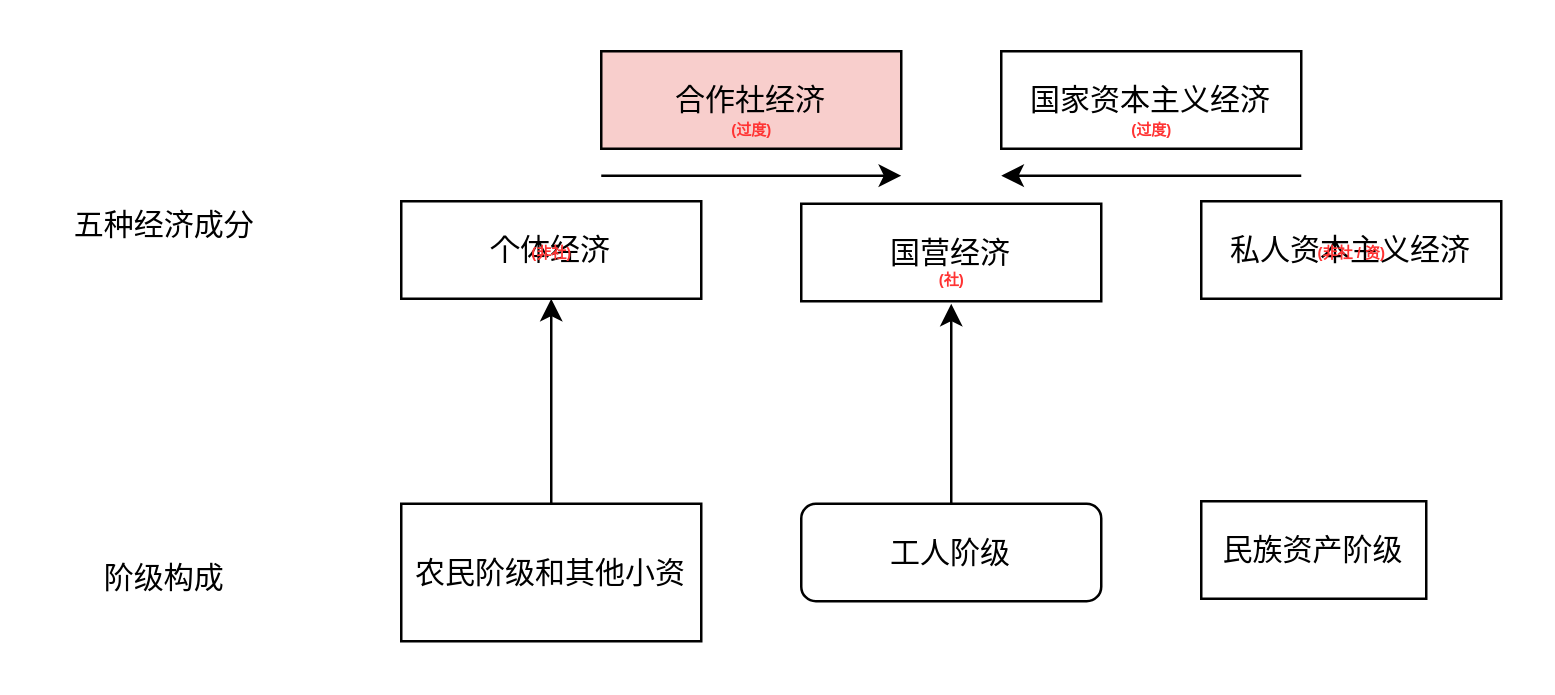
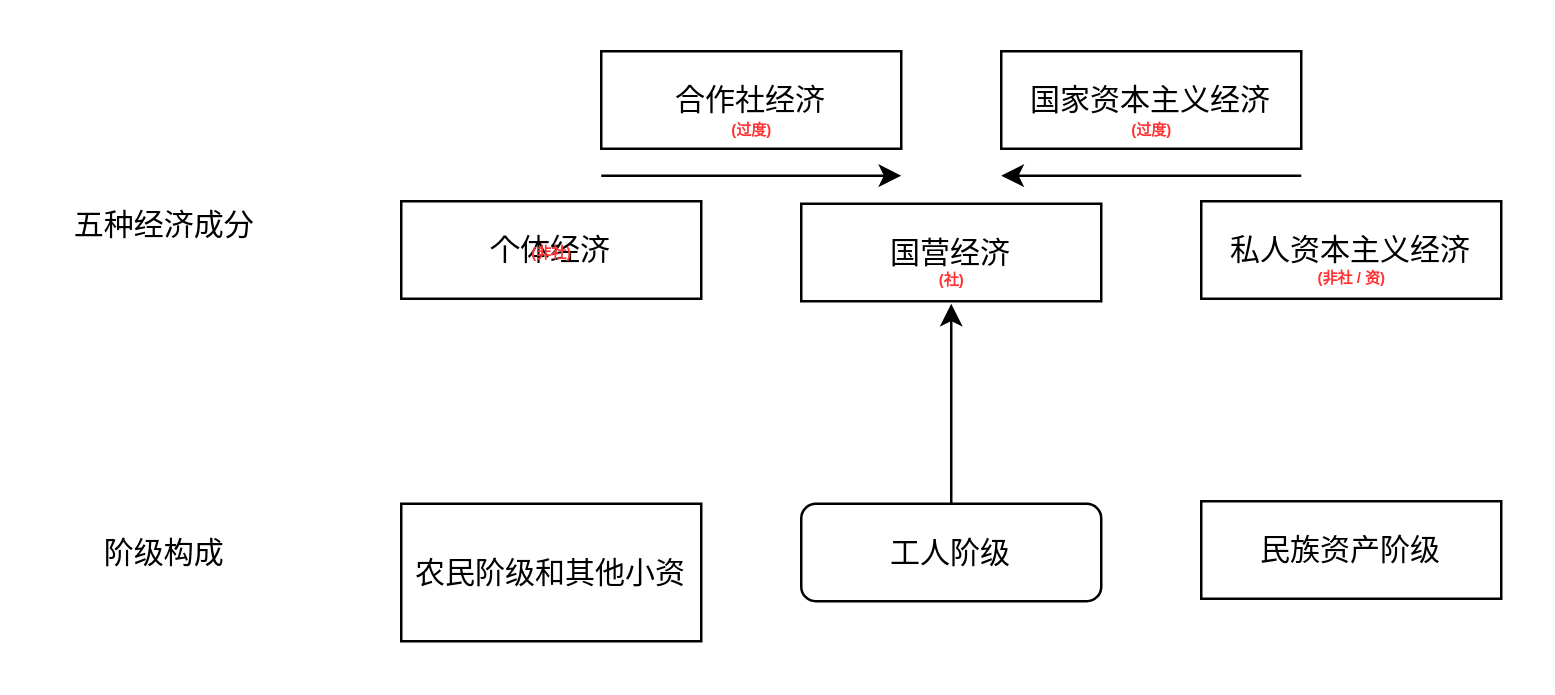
(751, 100) -> (751, 100)
(1351, 249) -> (1351, 274)
(551, 409) -> none
(1314, 550) -> (1351, 550)
(164, 578) -> (164, 553)
